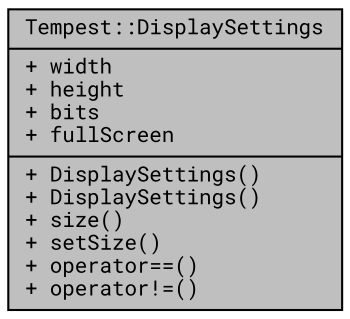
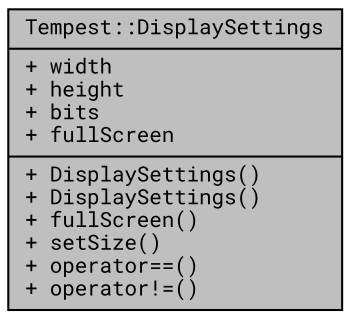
(76, 221) -> (113, 221)
